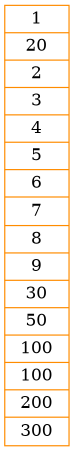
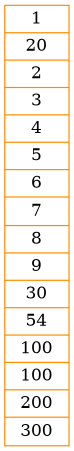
(37, 321) -> (37, 321)
